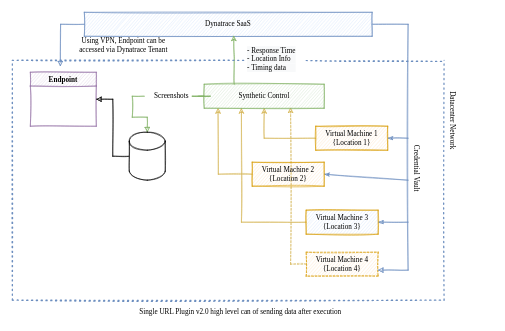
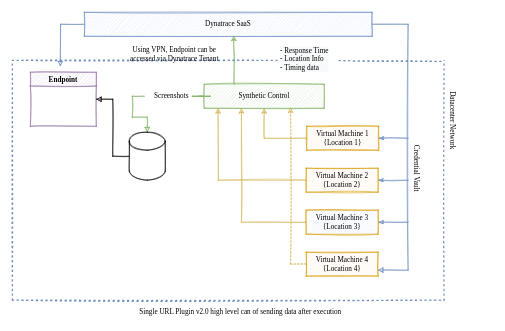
(123, 45) -> (174, 54)
(276, 60) -> (309, 60)
(352, 138) -> (343, 138)
(288, 174) -> (342, 180)
(342, 264) -> (342, 264)
